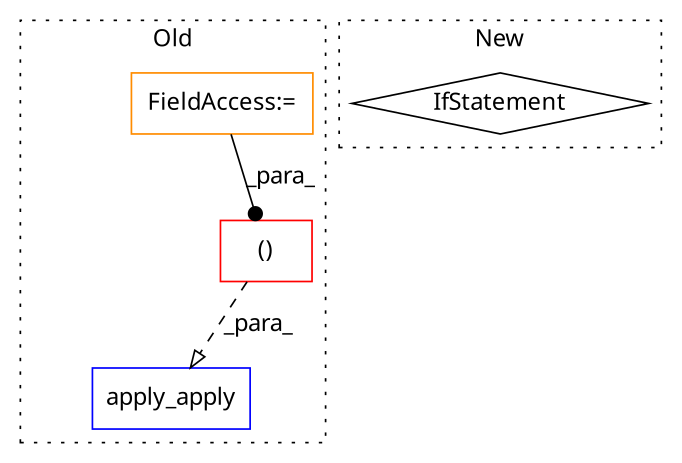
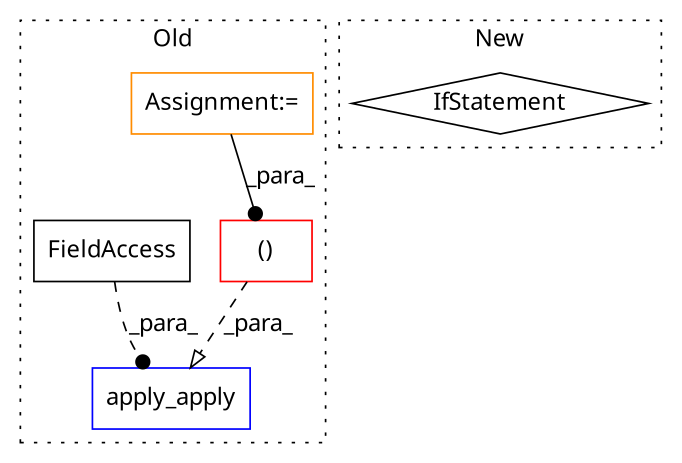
(222, 103) -> (222, 103)
none -> (112, 251)
